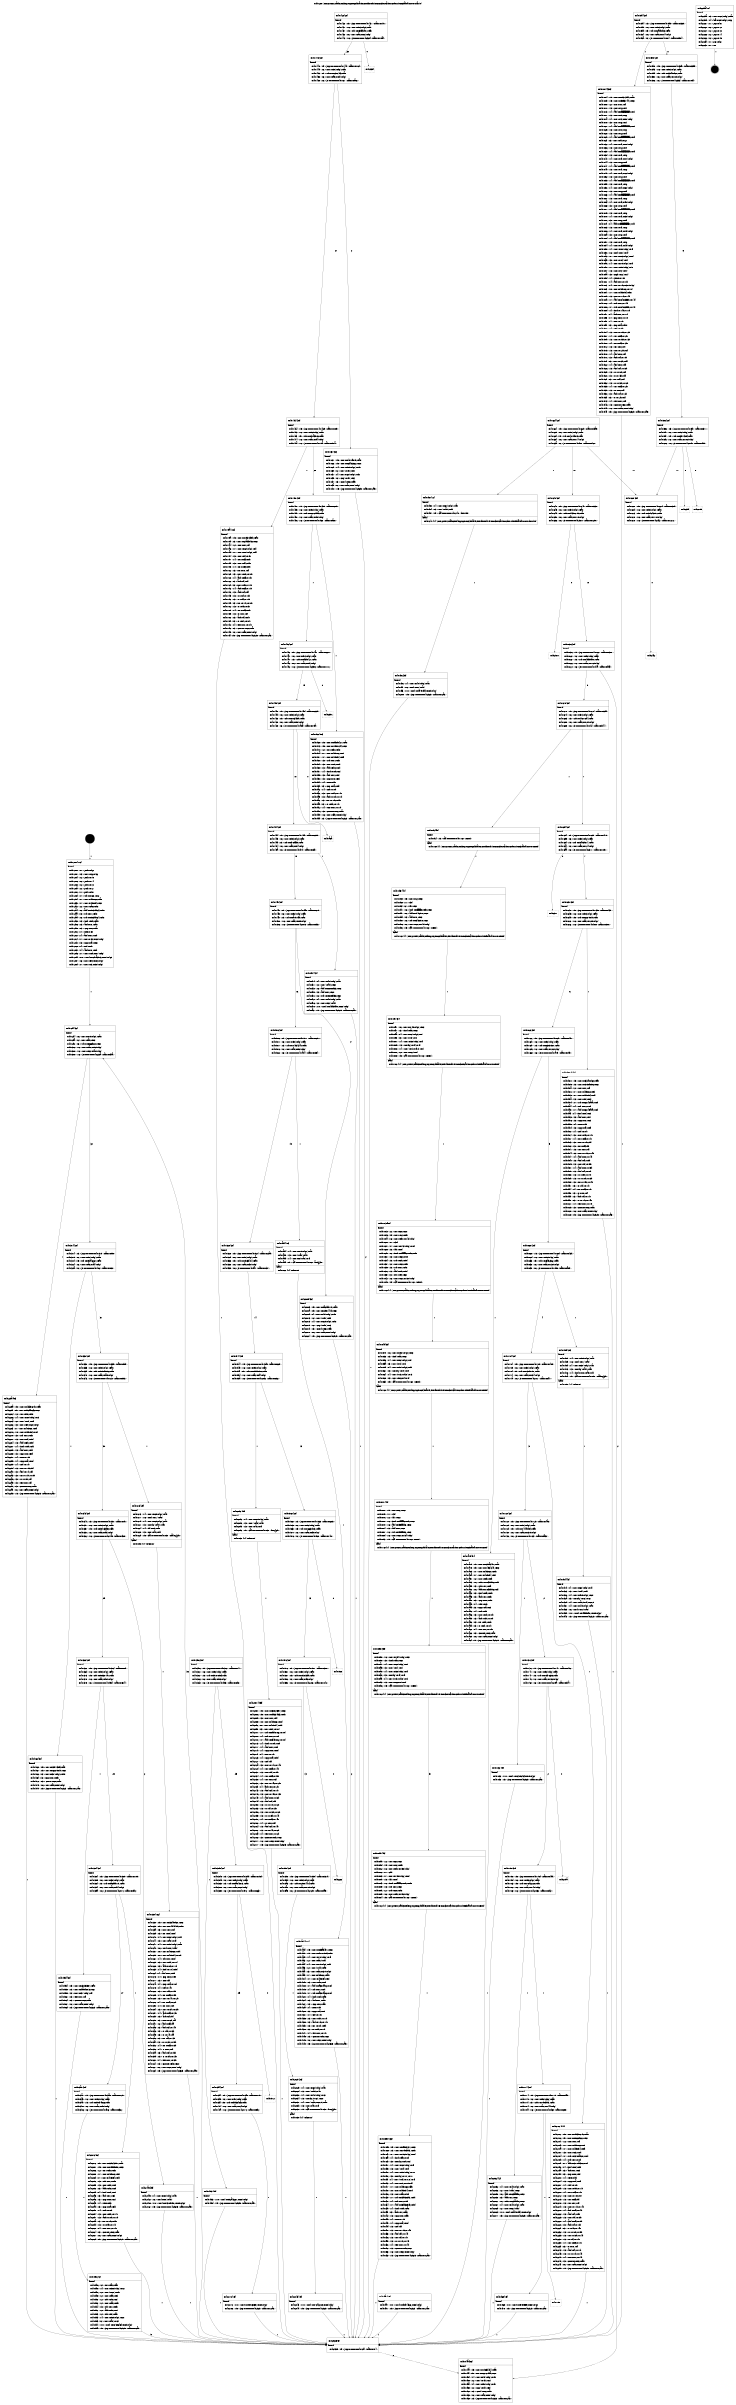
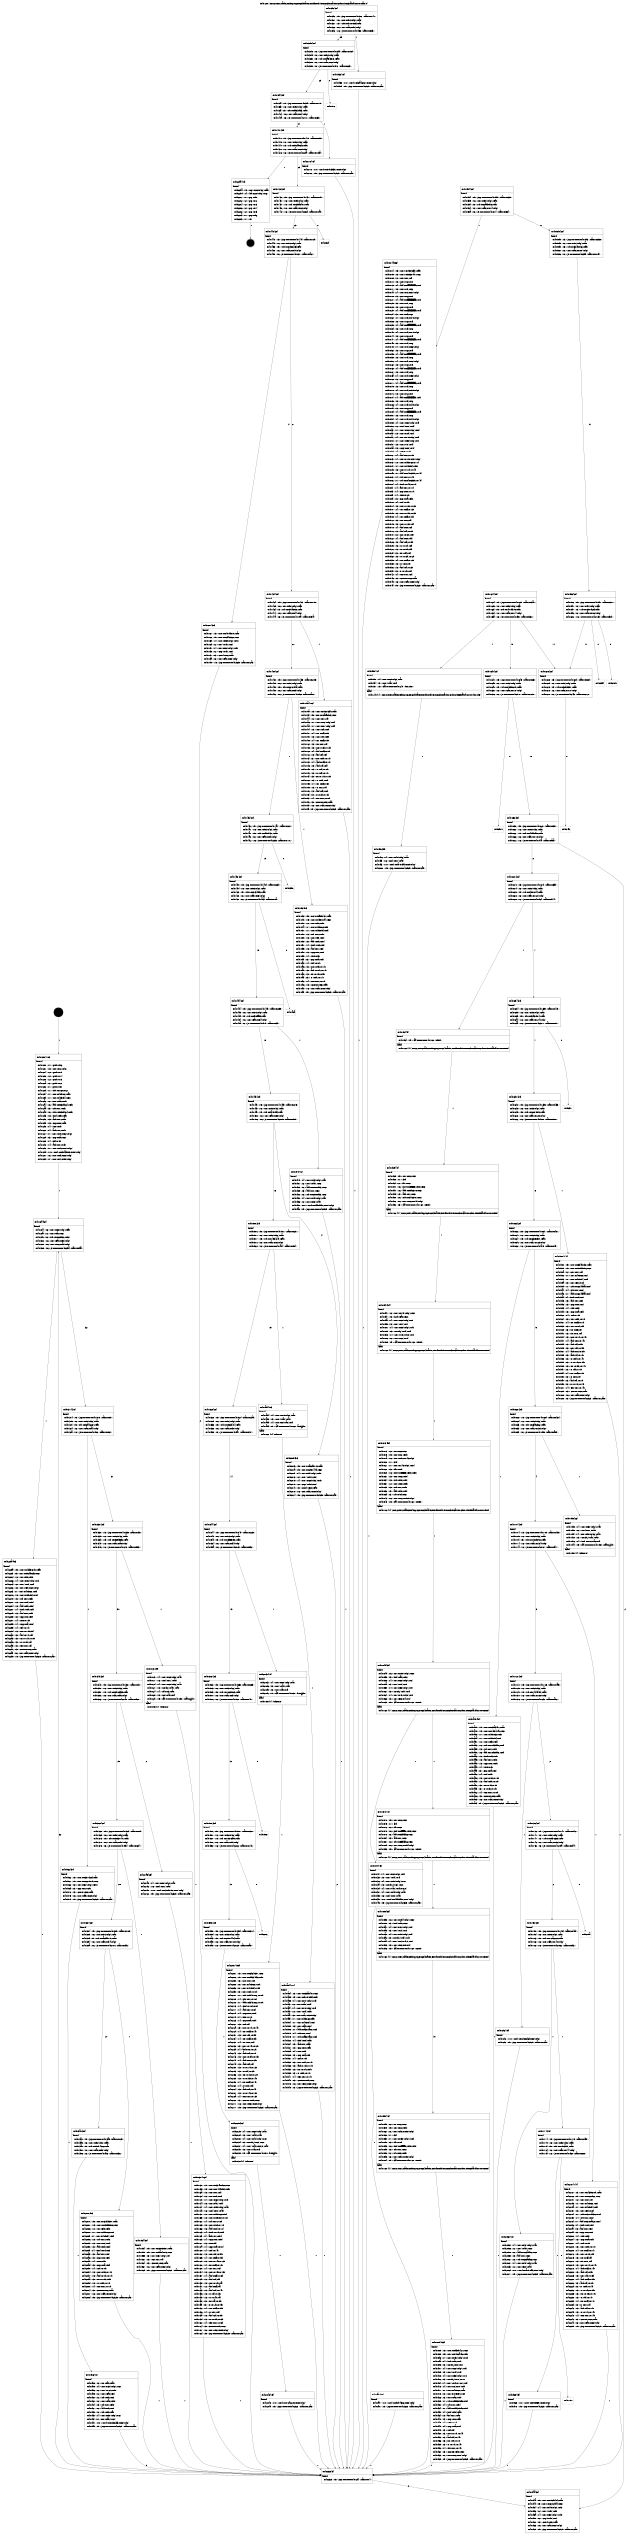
none -> (297, 142)
(583, 1482) -> (382, 1785)
